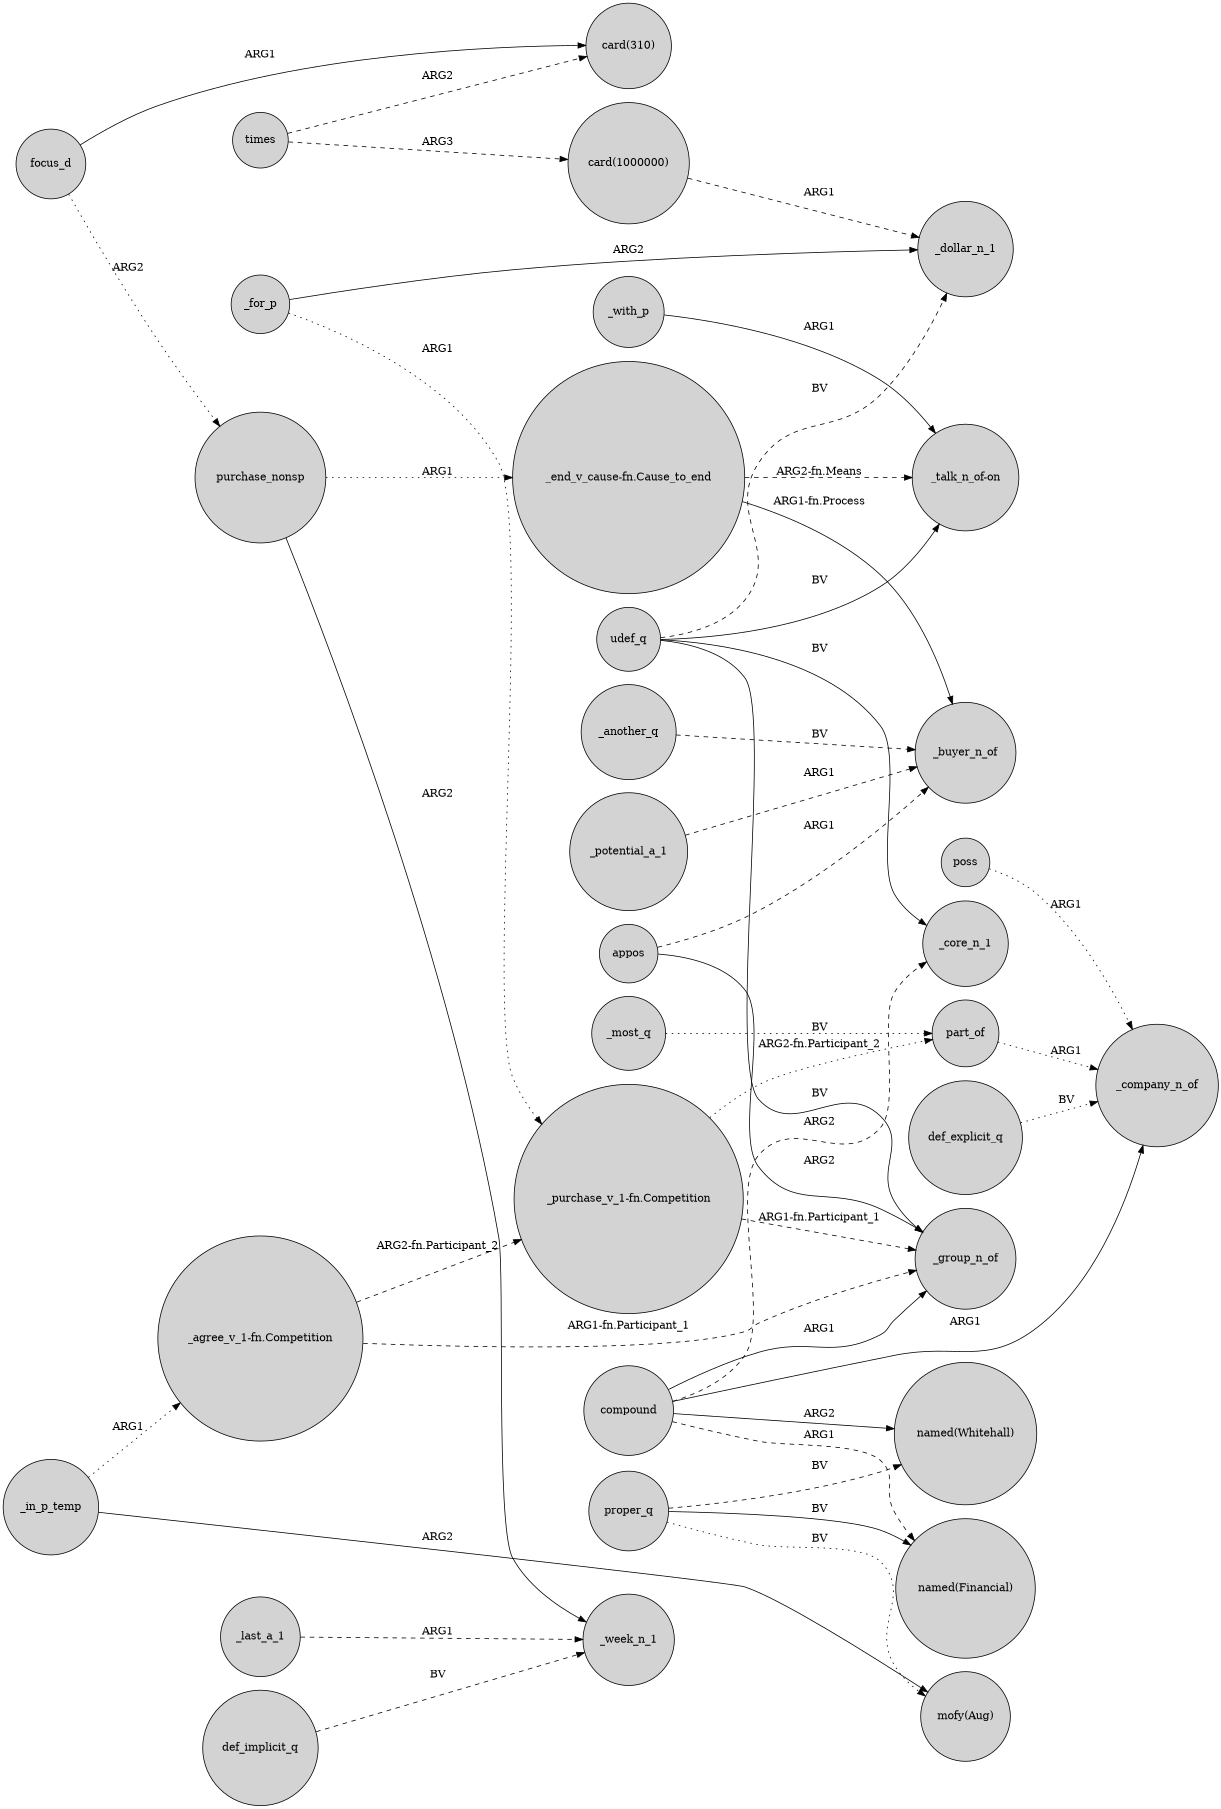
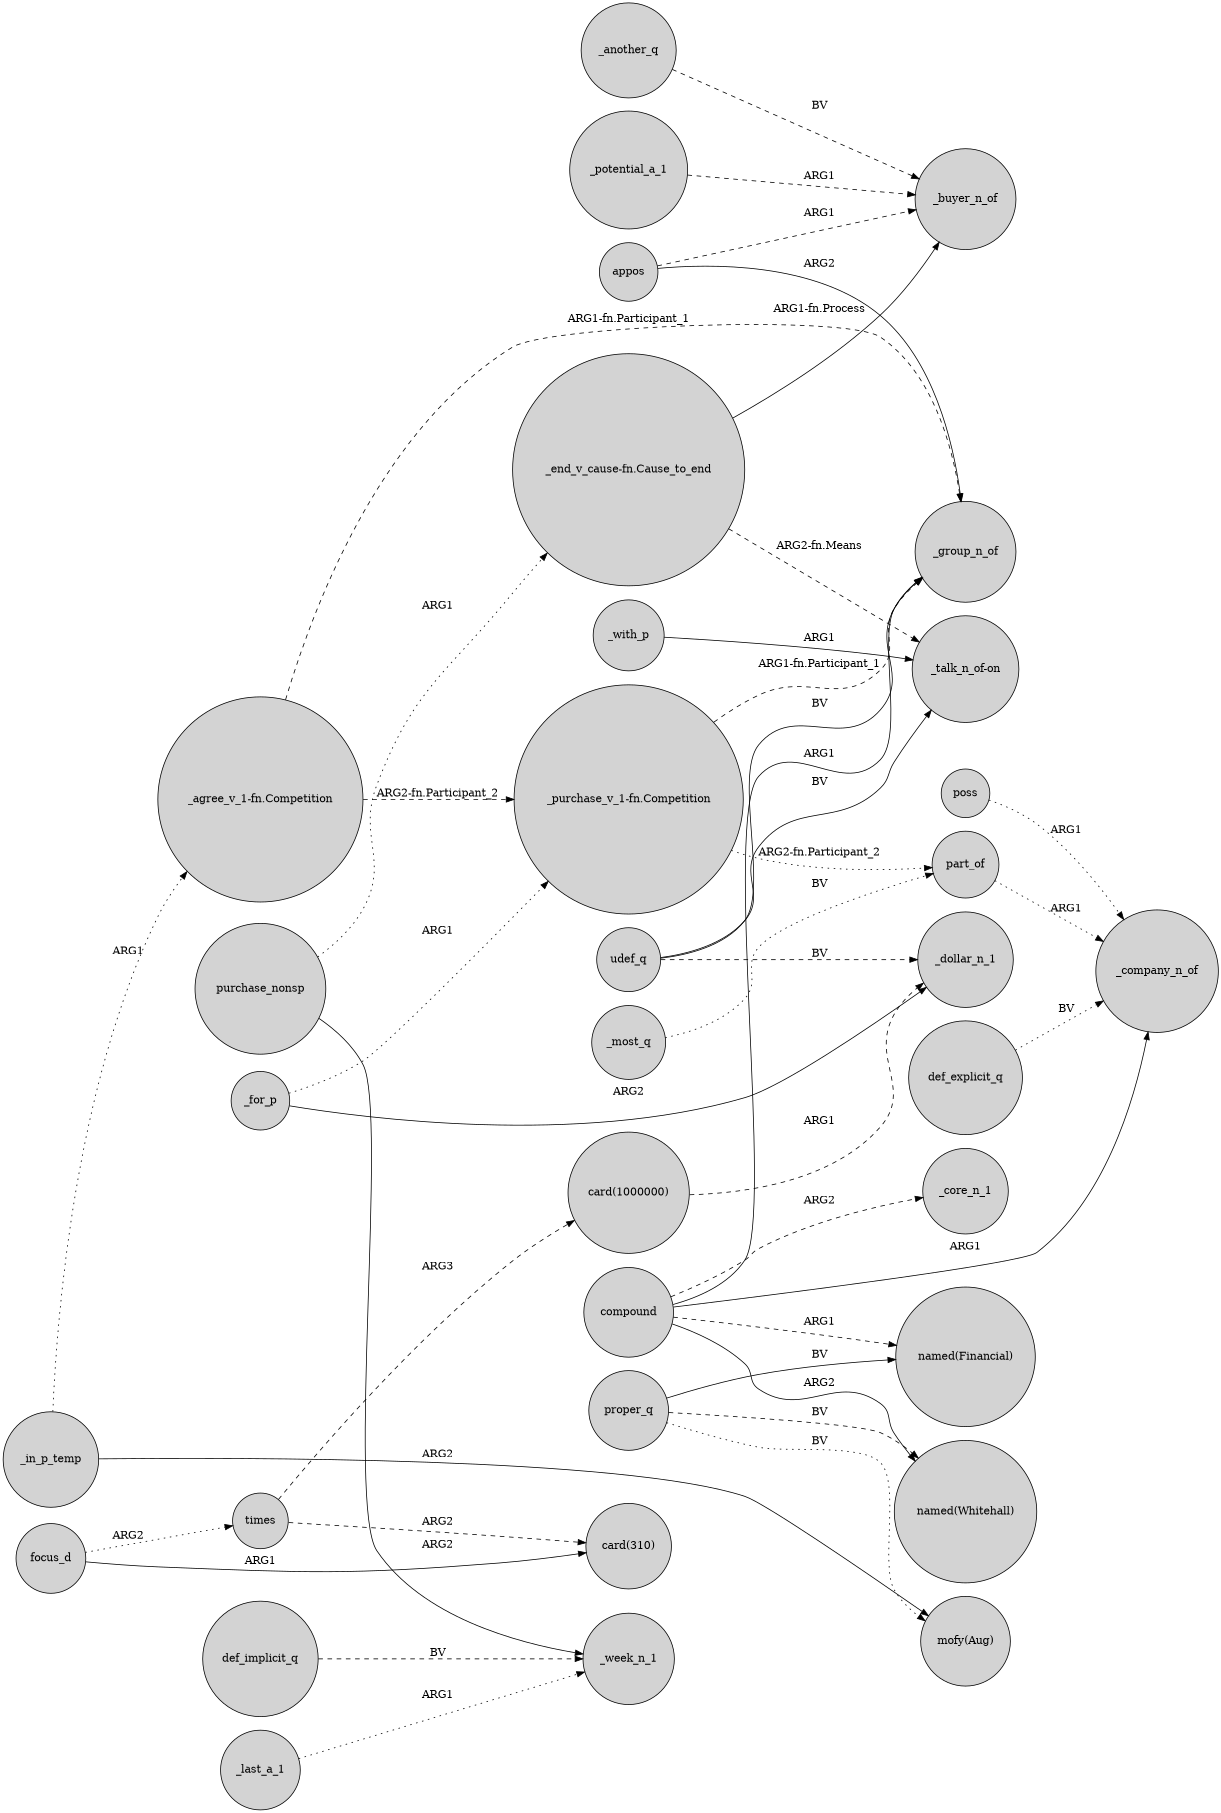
(138, 310) -> (155, 1540)
(868, 713) -> none
(438, 1638) -> (438, 1716)
